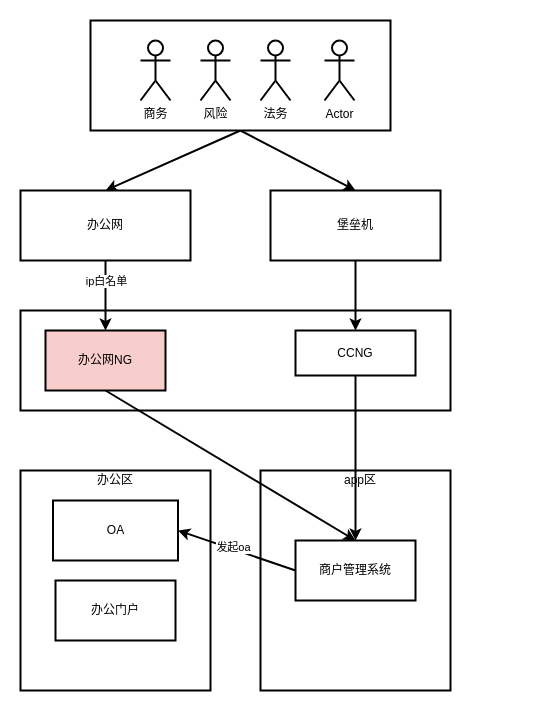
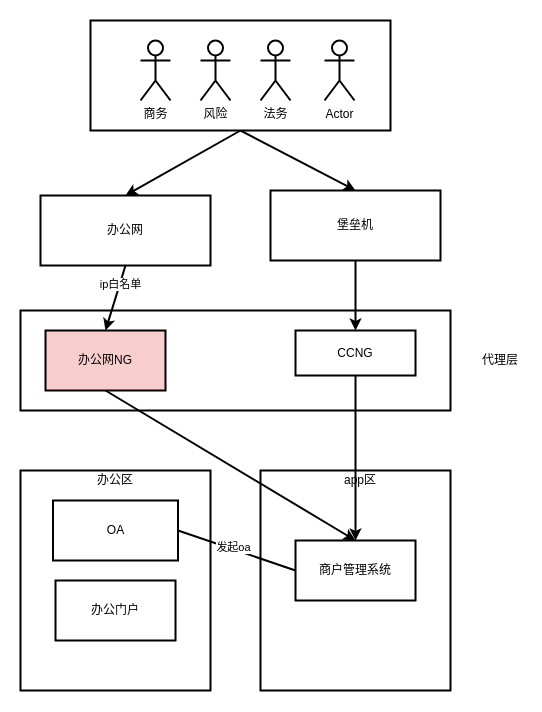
(106, 226) -> (126, 231)
none -> (501, 361)
(187, 533) -> (184, 532)
